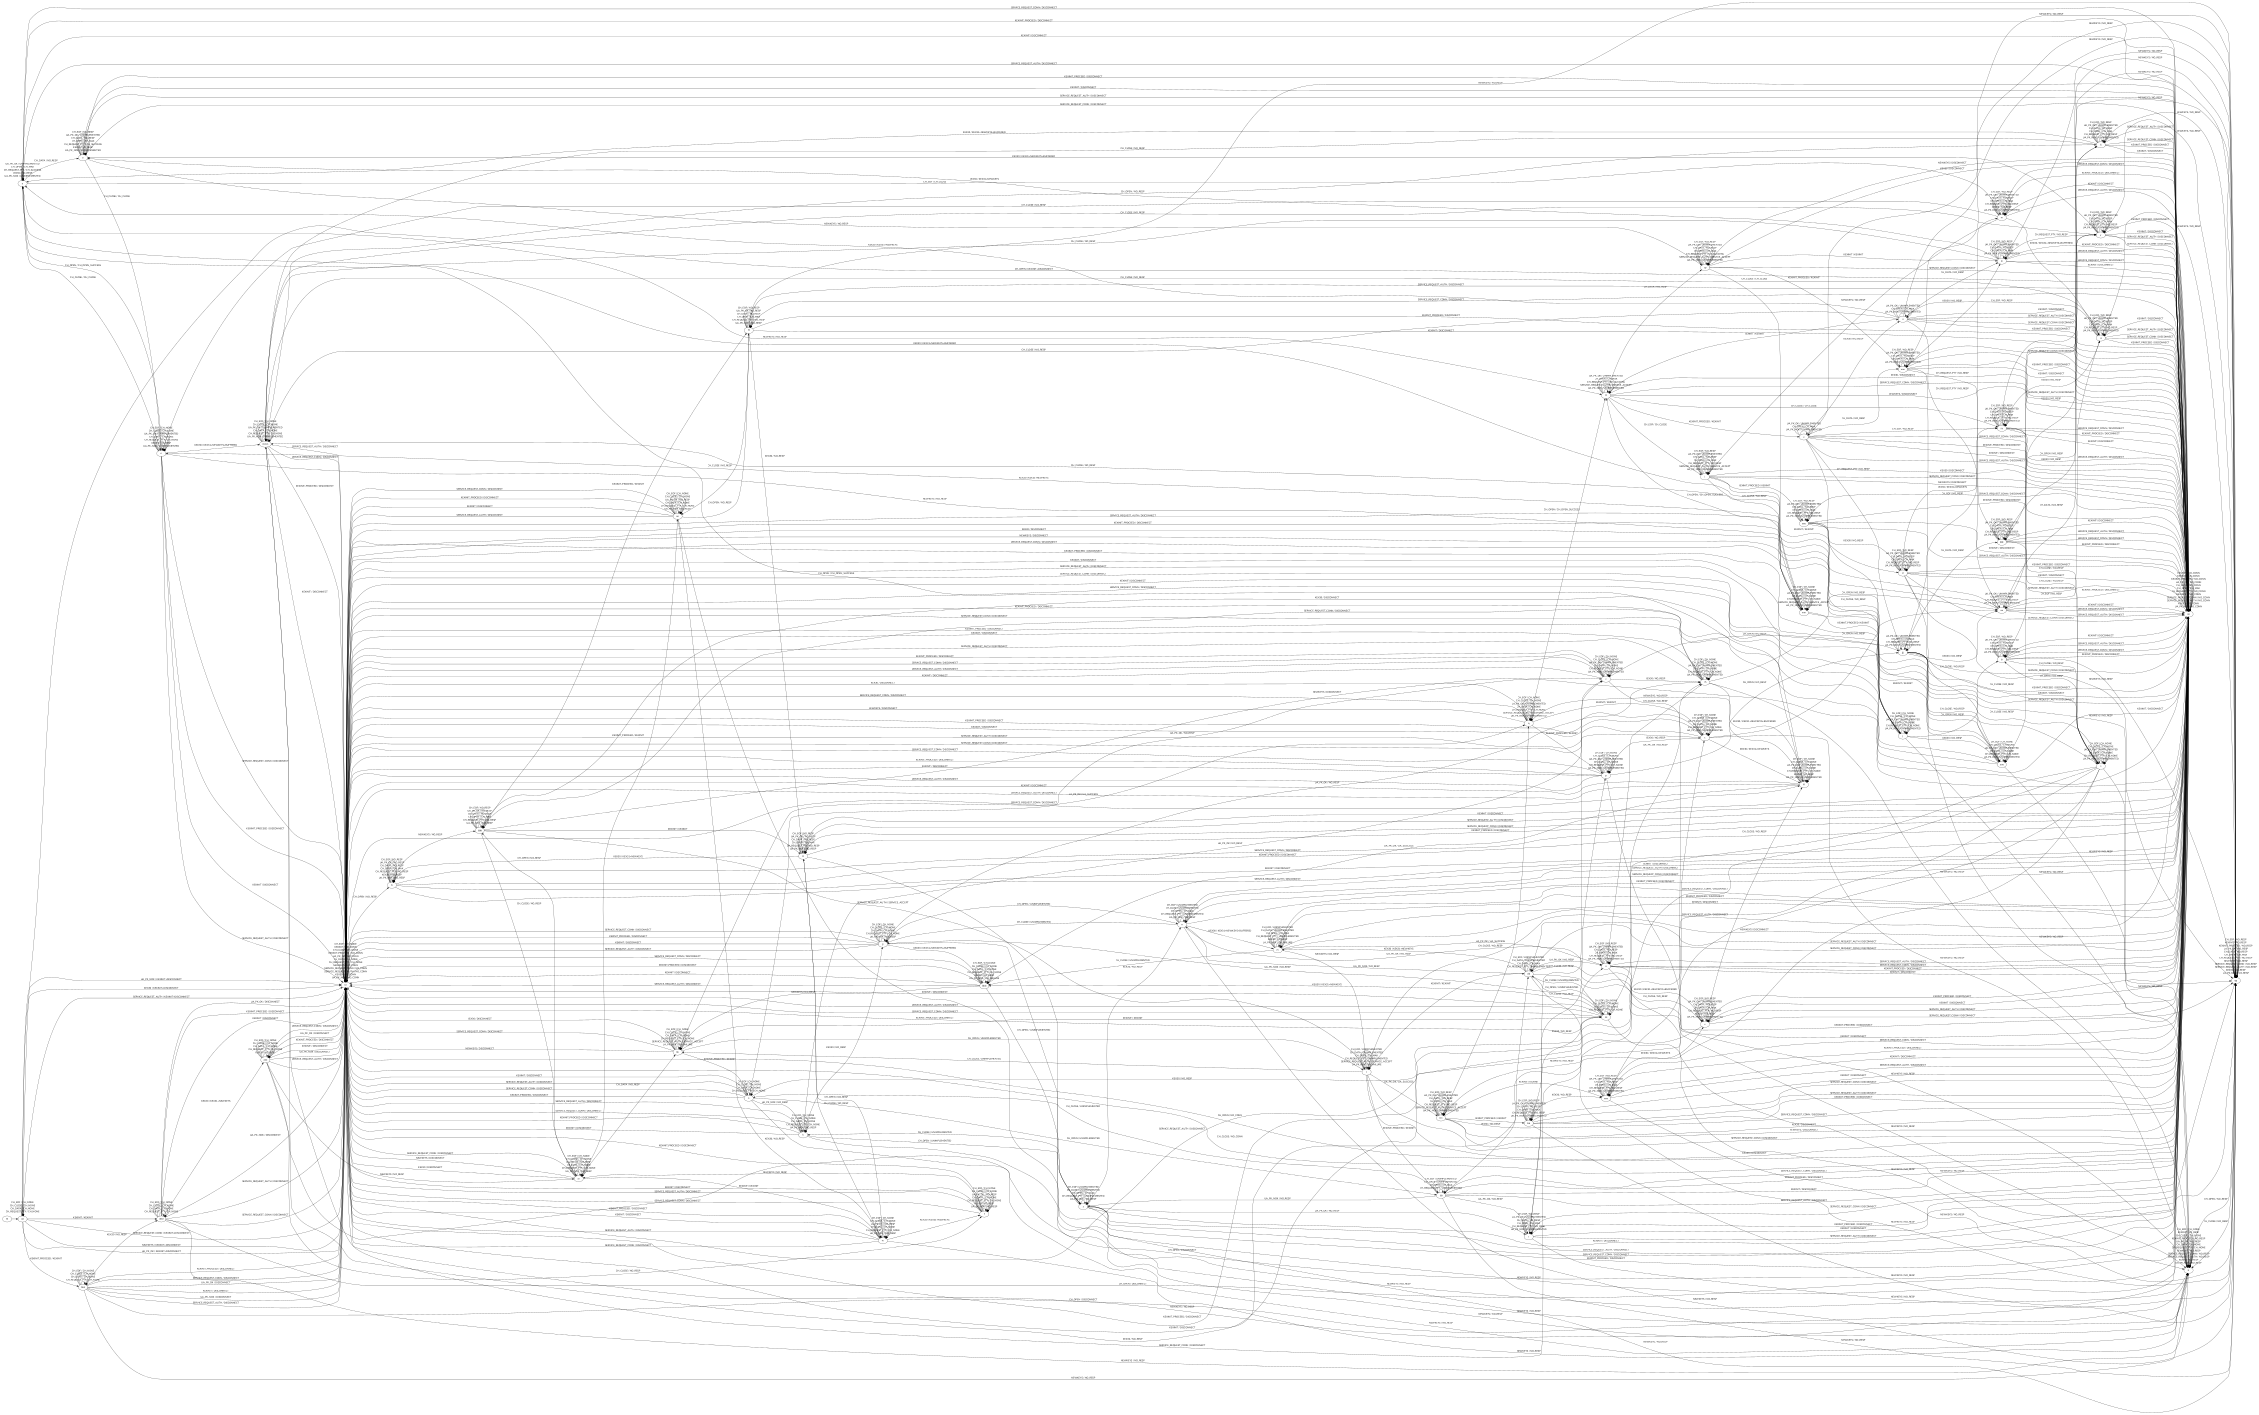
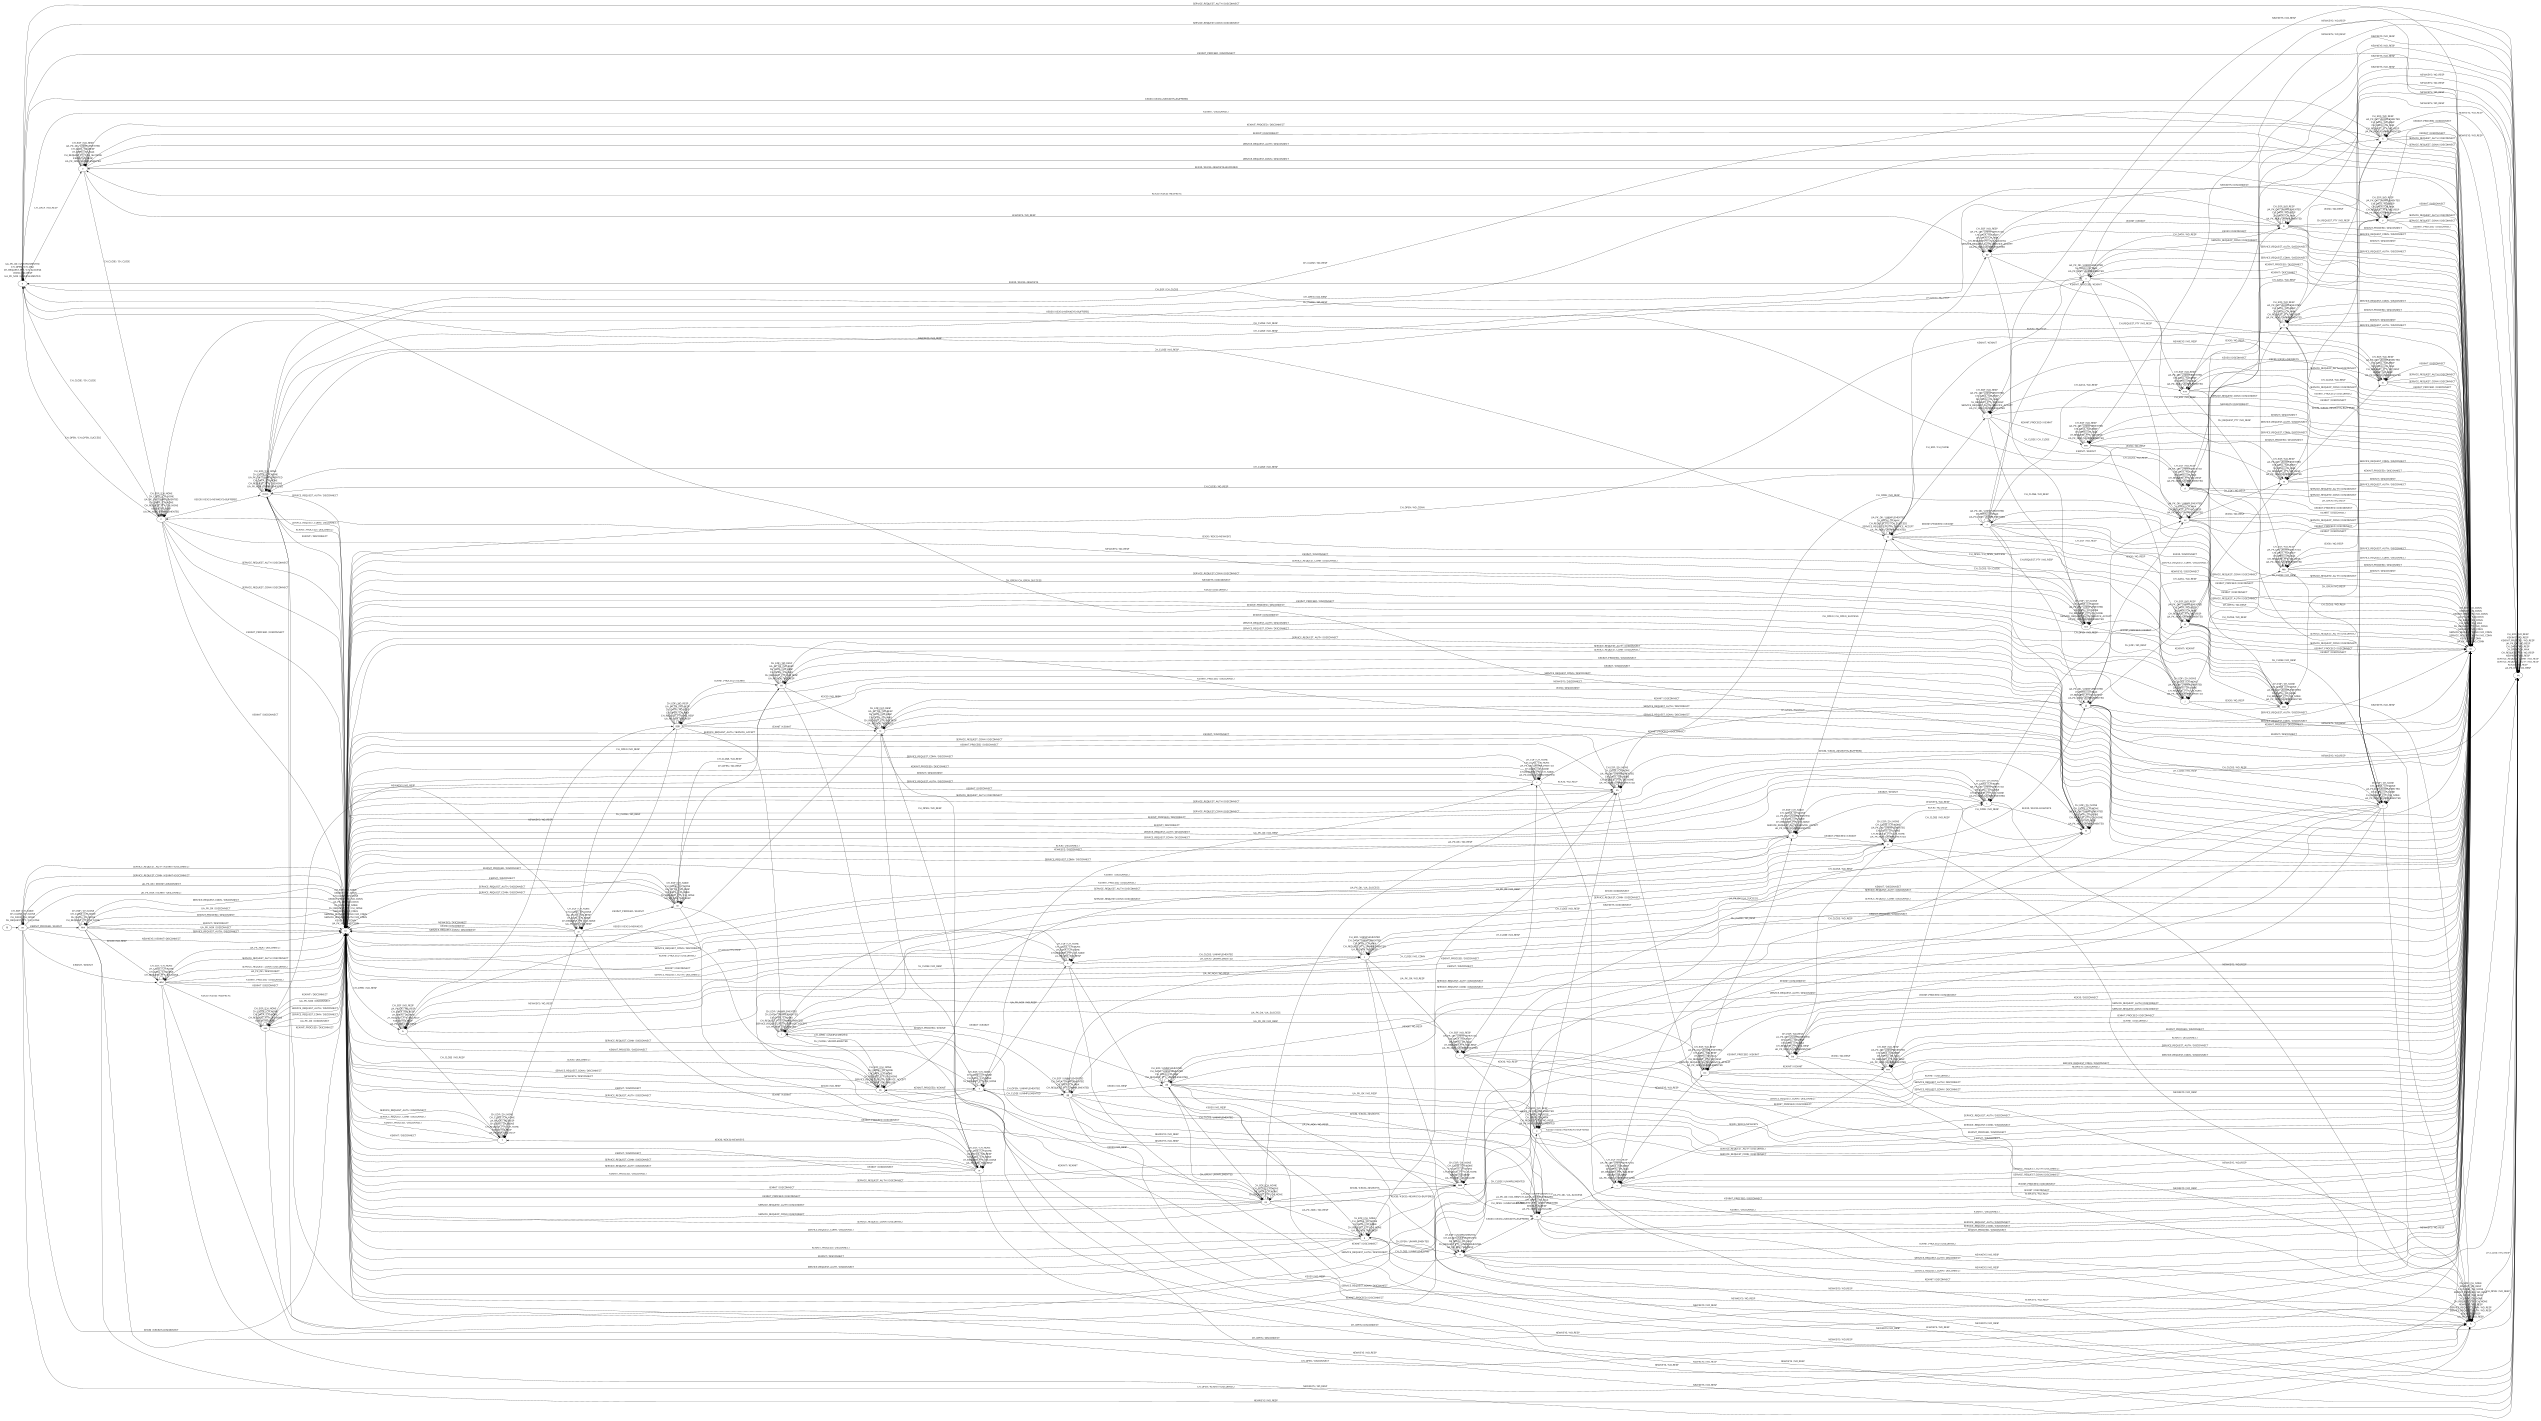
(2049, 271) -> (2333, 433)
(1804, 407) -> (1994, 572)
(2150, 709) -> (2432, 83)
(1122, 863) -> none
(1044, 1092) -> (1494, 1208)
(526, 1278) -> (453, 1084)
